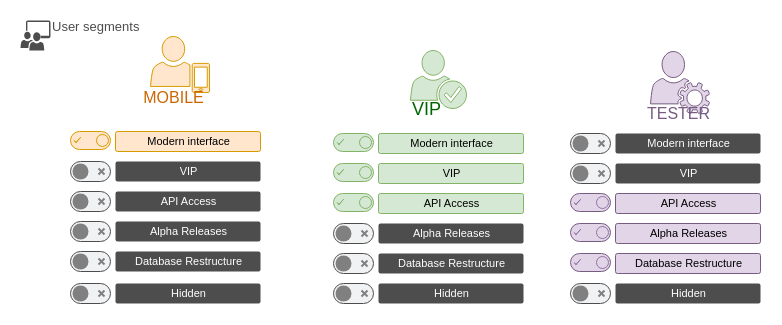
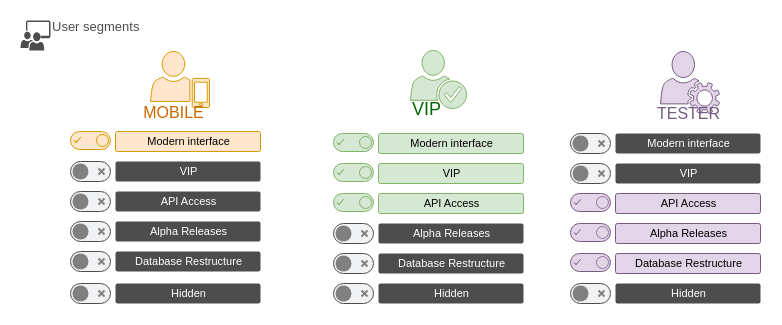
(180, 65) -> (180, 80)
(680, 83) -> (690, 83)
